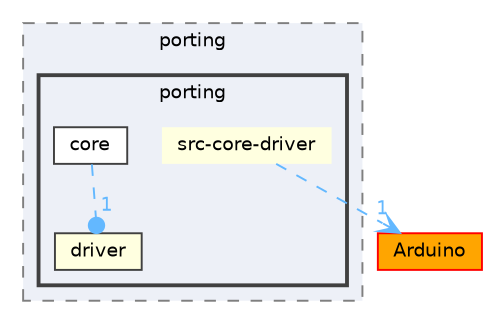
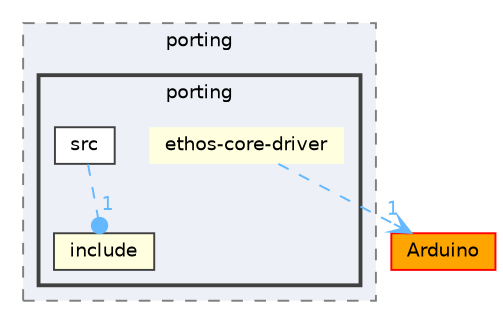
(91, 146) -> (85, 146)
(247, 146) -> (247, 146)
(98, 252) -> (104, 252)
